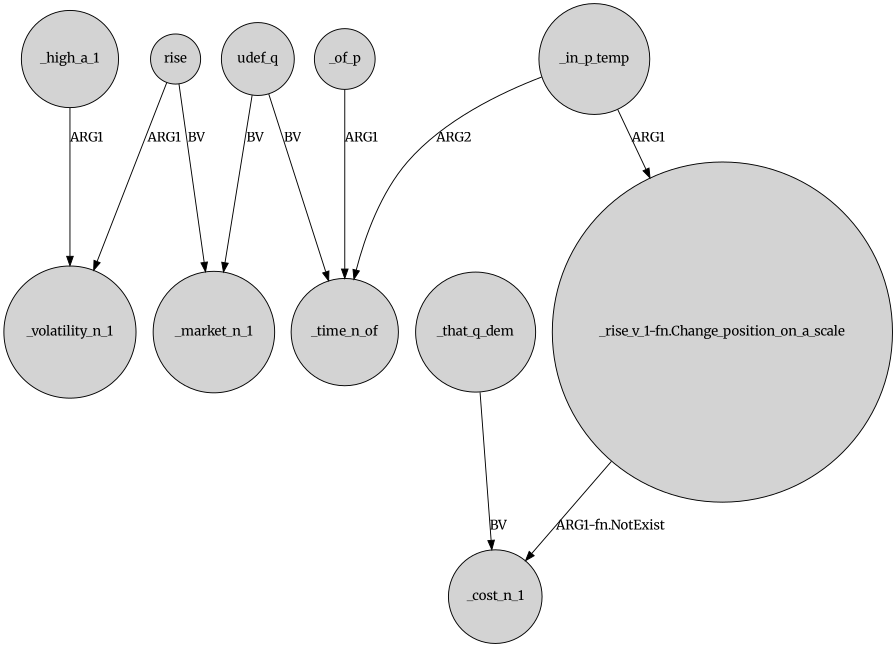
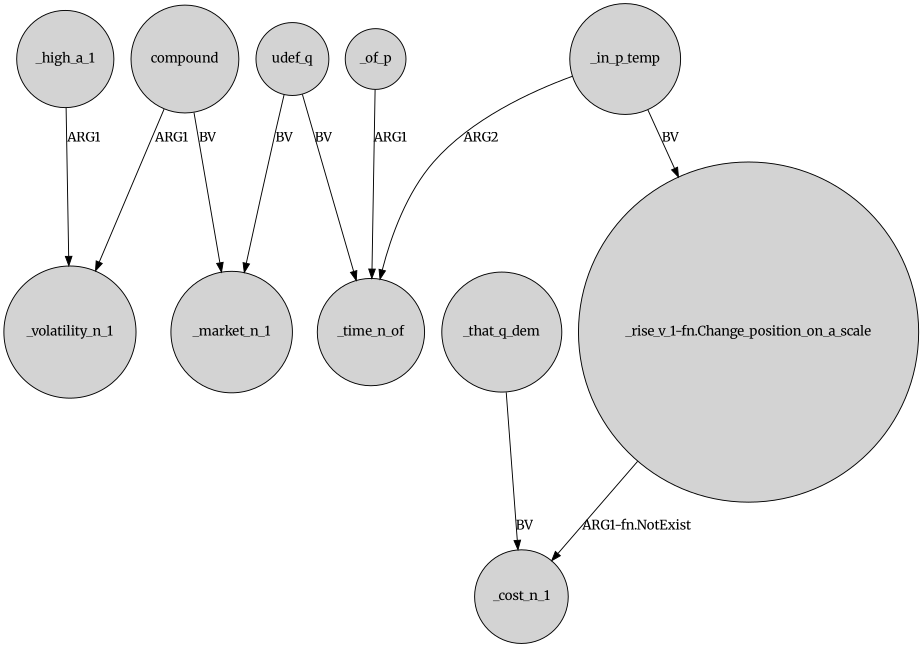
(176, 59) -> (185, 59)
(649, 138) -> (671, 138)
